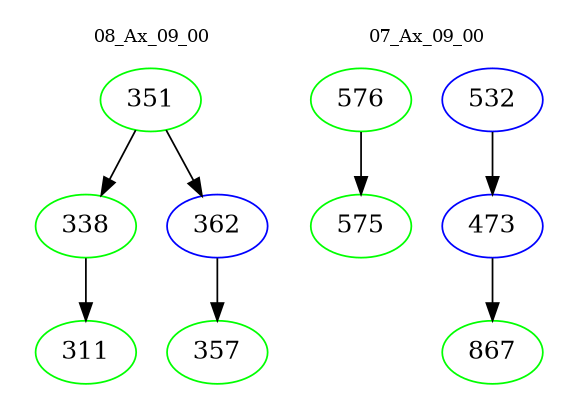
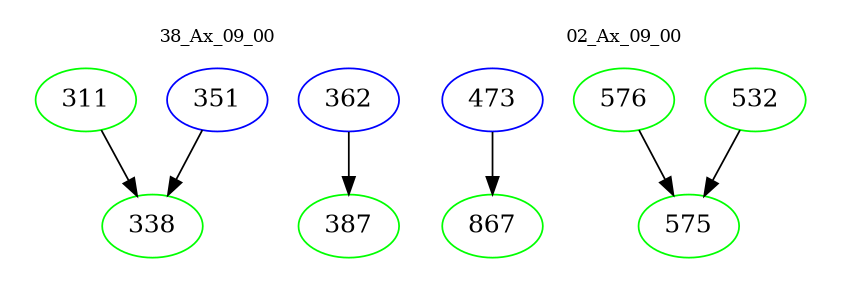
(152, 38) -> (217, 38)
(427, 38) -> (624, 38)
(151, 100) -> (217, 100)
(493, 100) -> (755, 100)
(493, 154) -> (726, 155)
(180, 155) -> none
(86, 281) -> (115, 155)
(217, 352) -> (349, 226)
